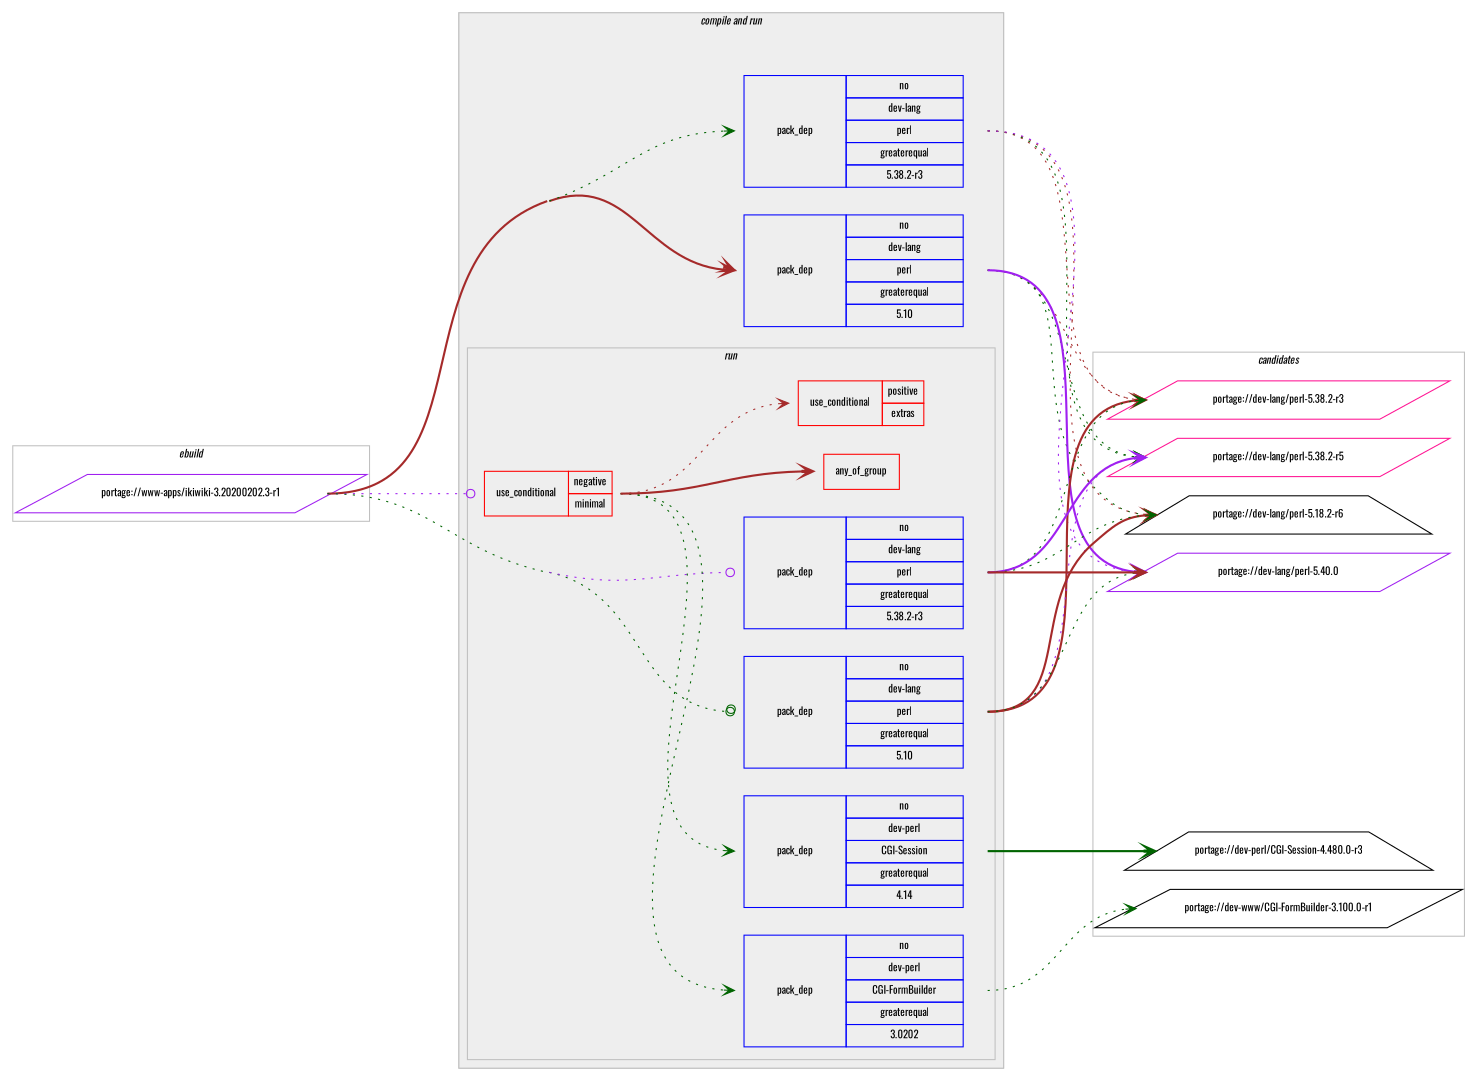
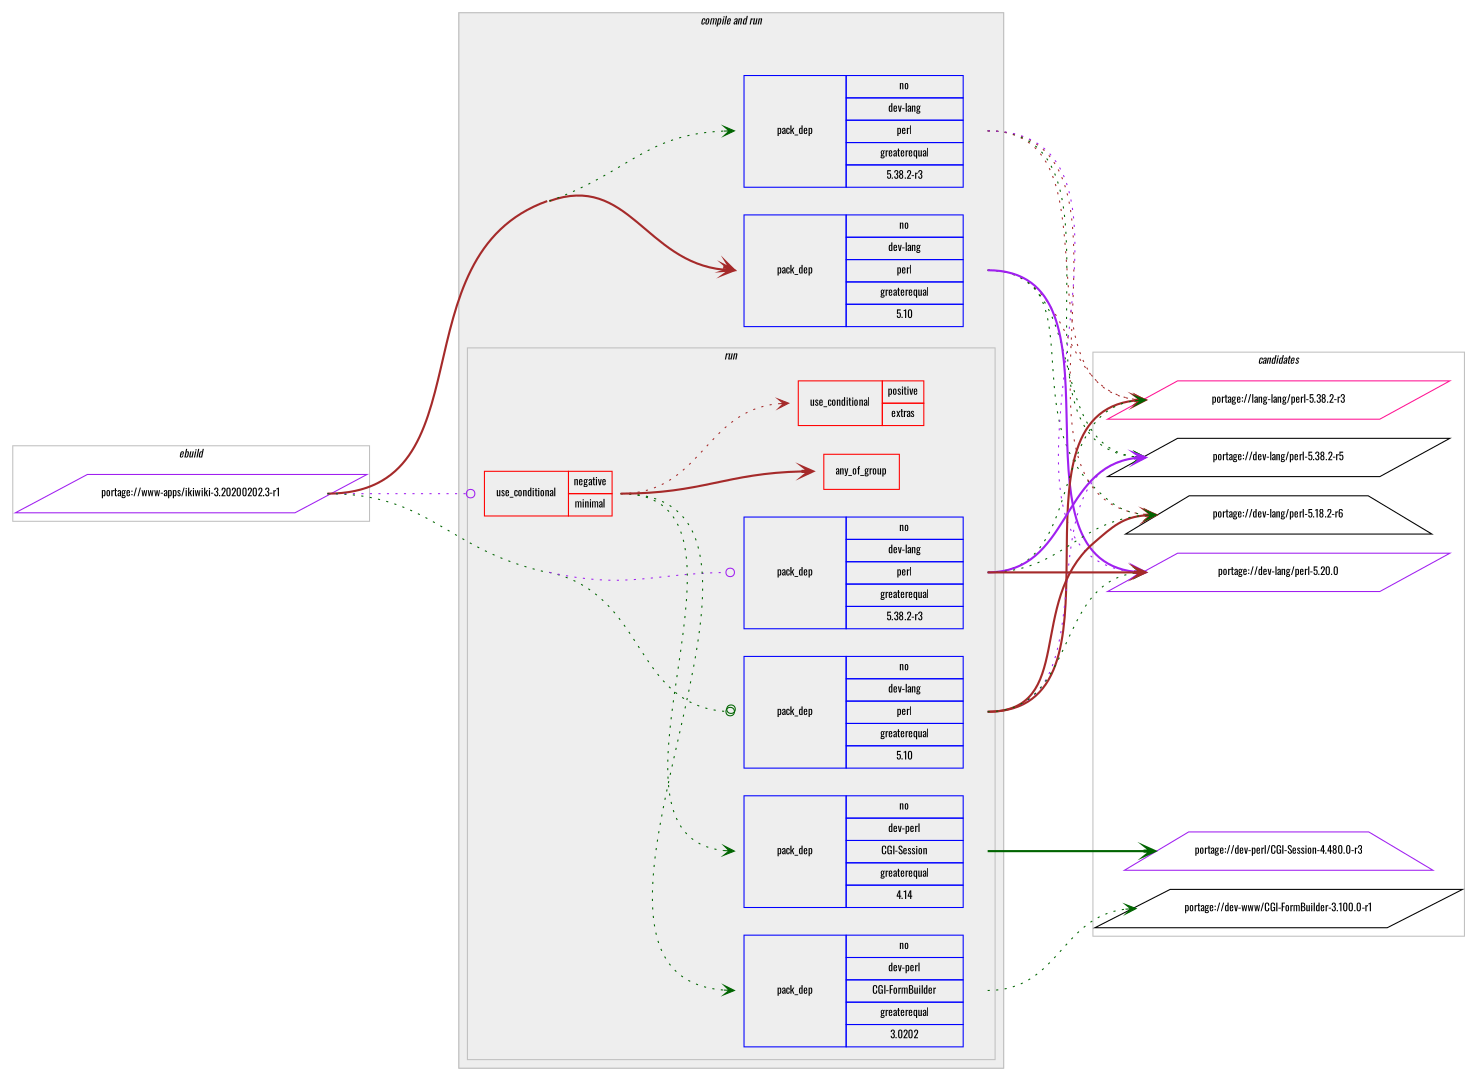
(1279, 400) -> (1279, 400)
(1279, 457) -> (1279, 457)
(1279, 572) -> (1279, 572)
(1279, 851) -> (1279, 851)
